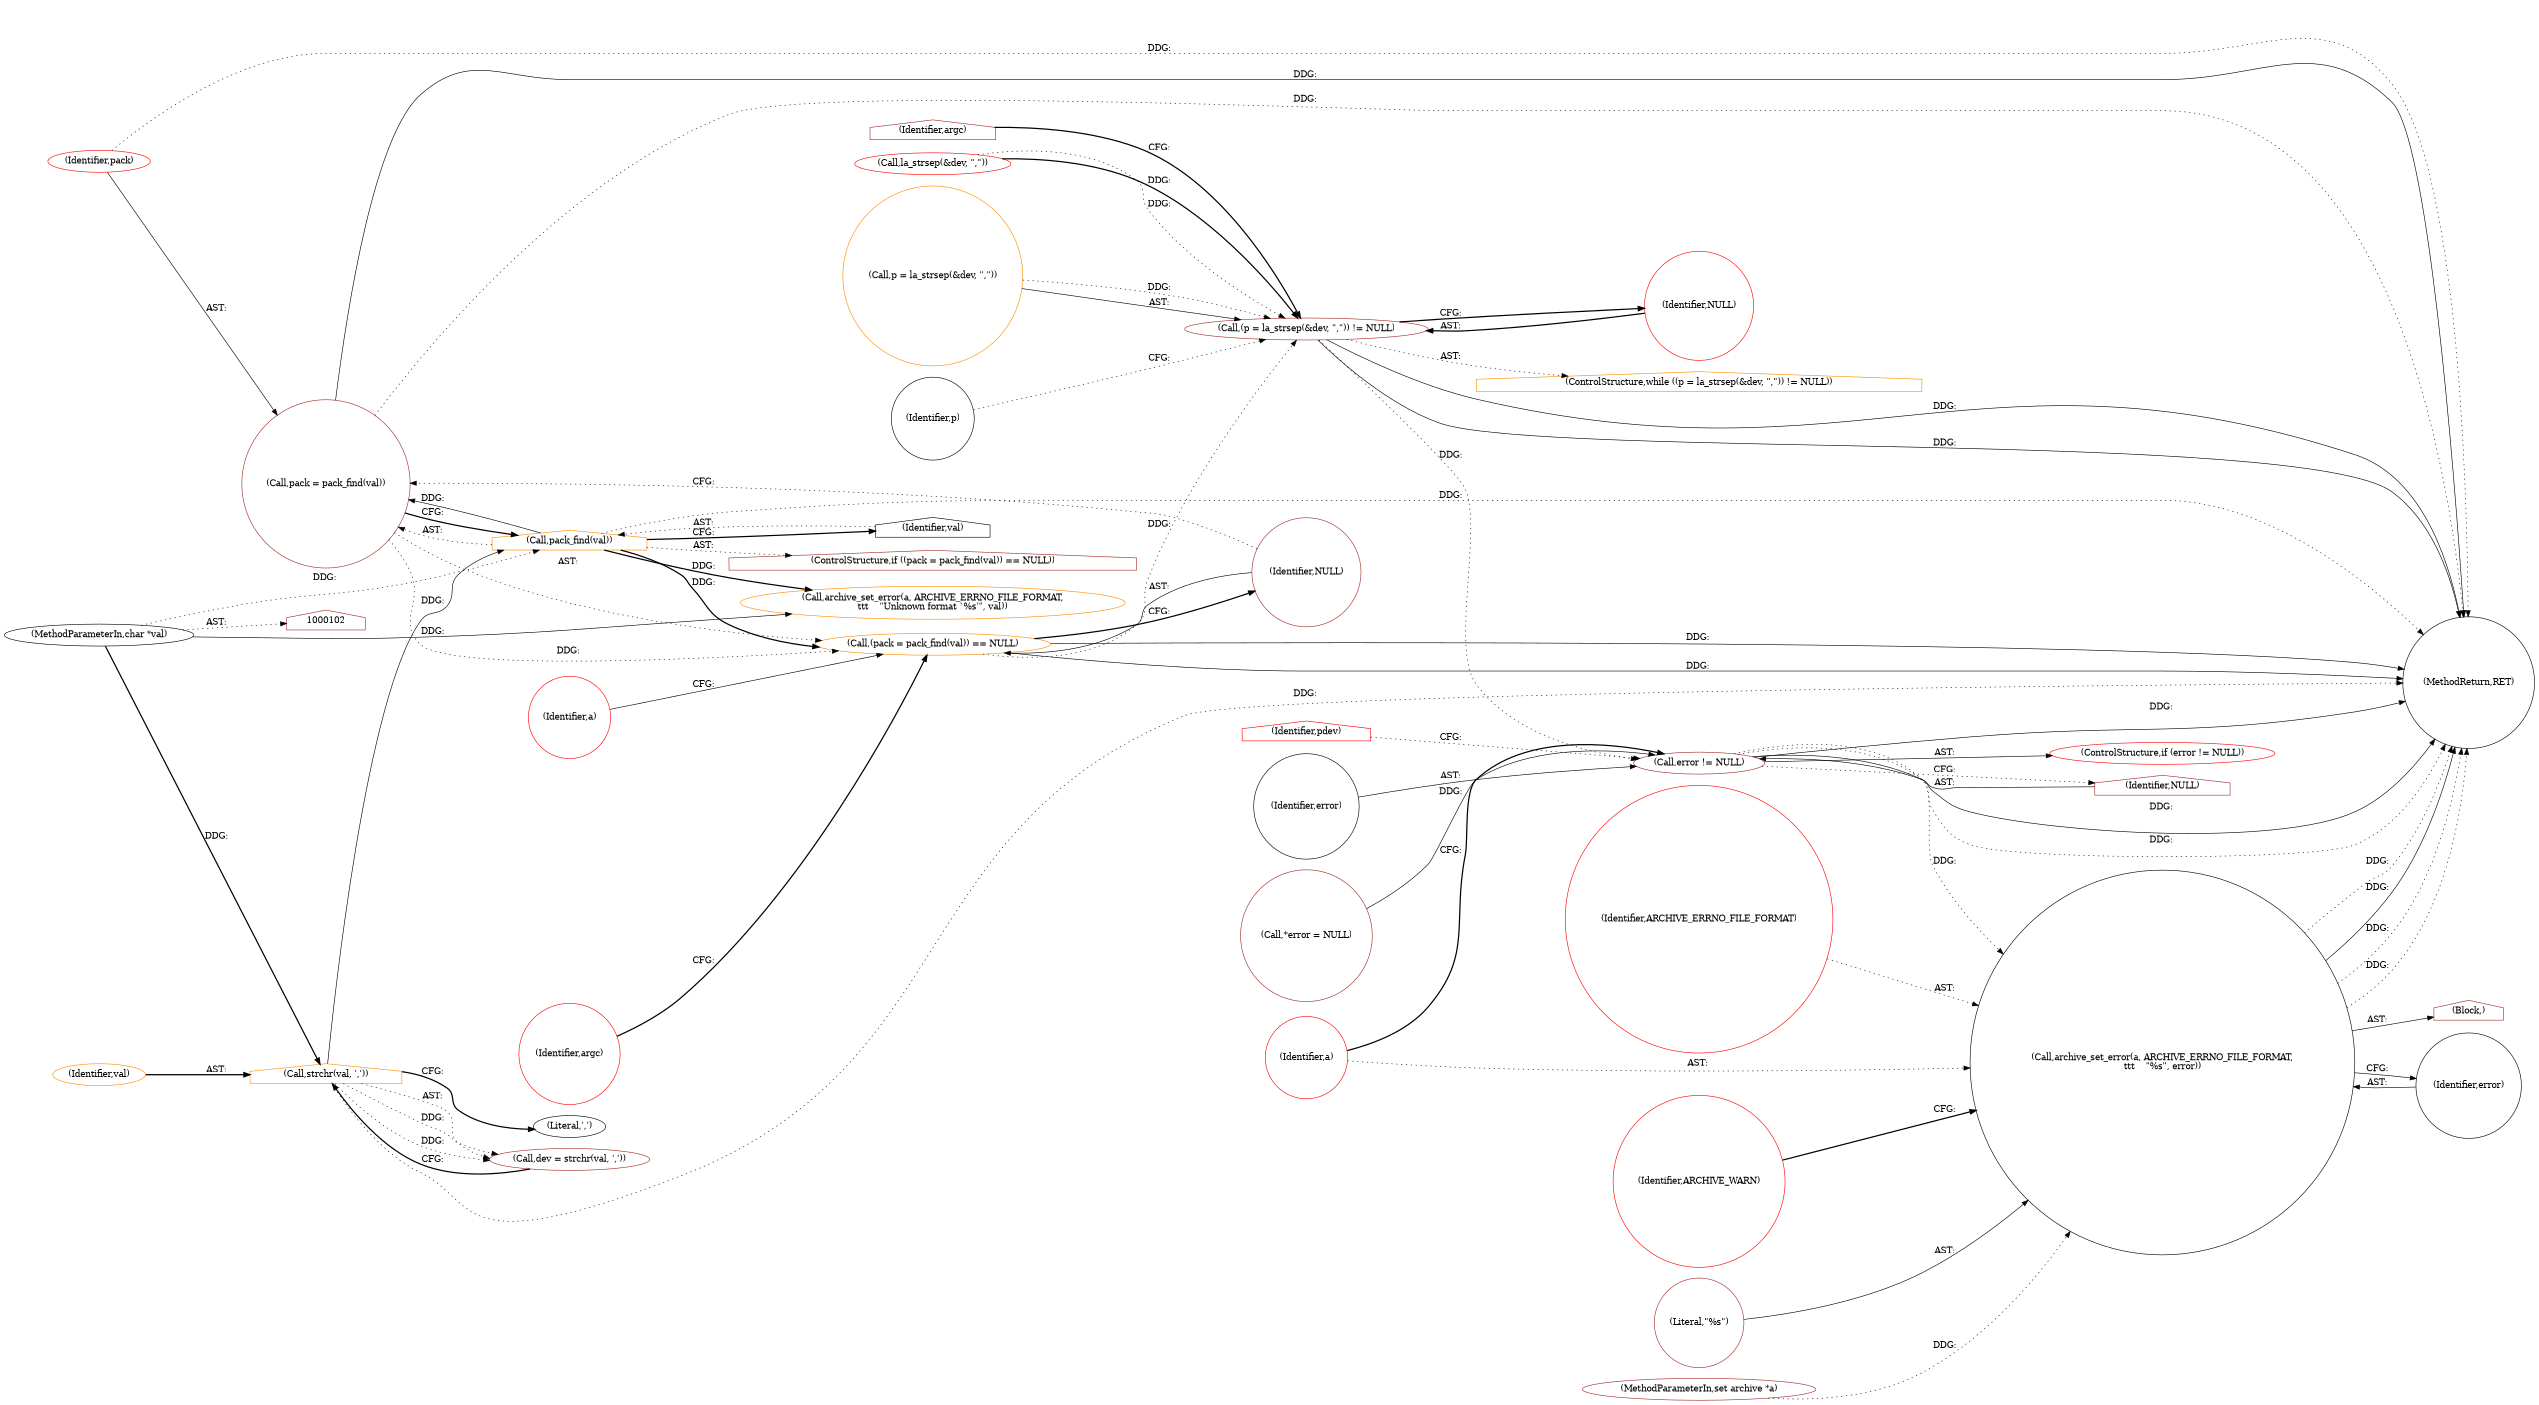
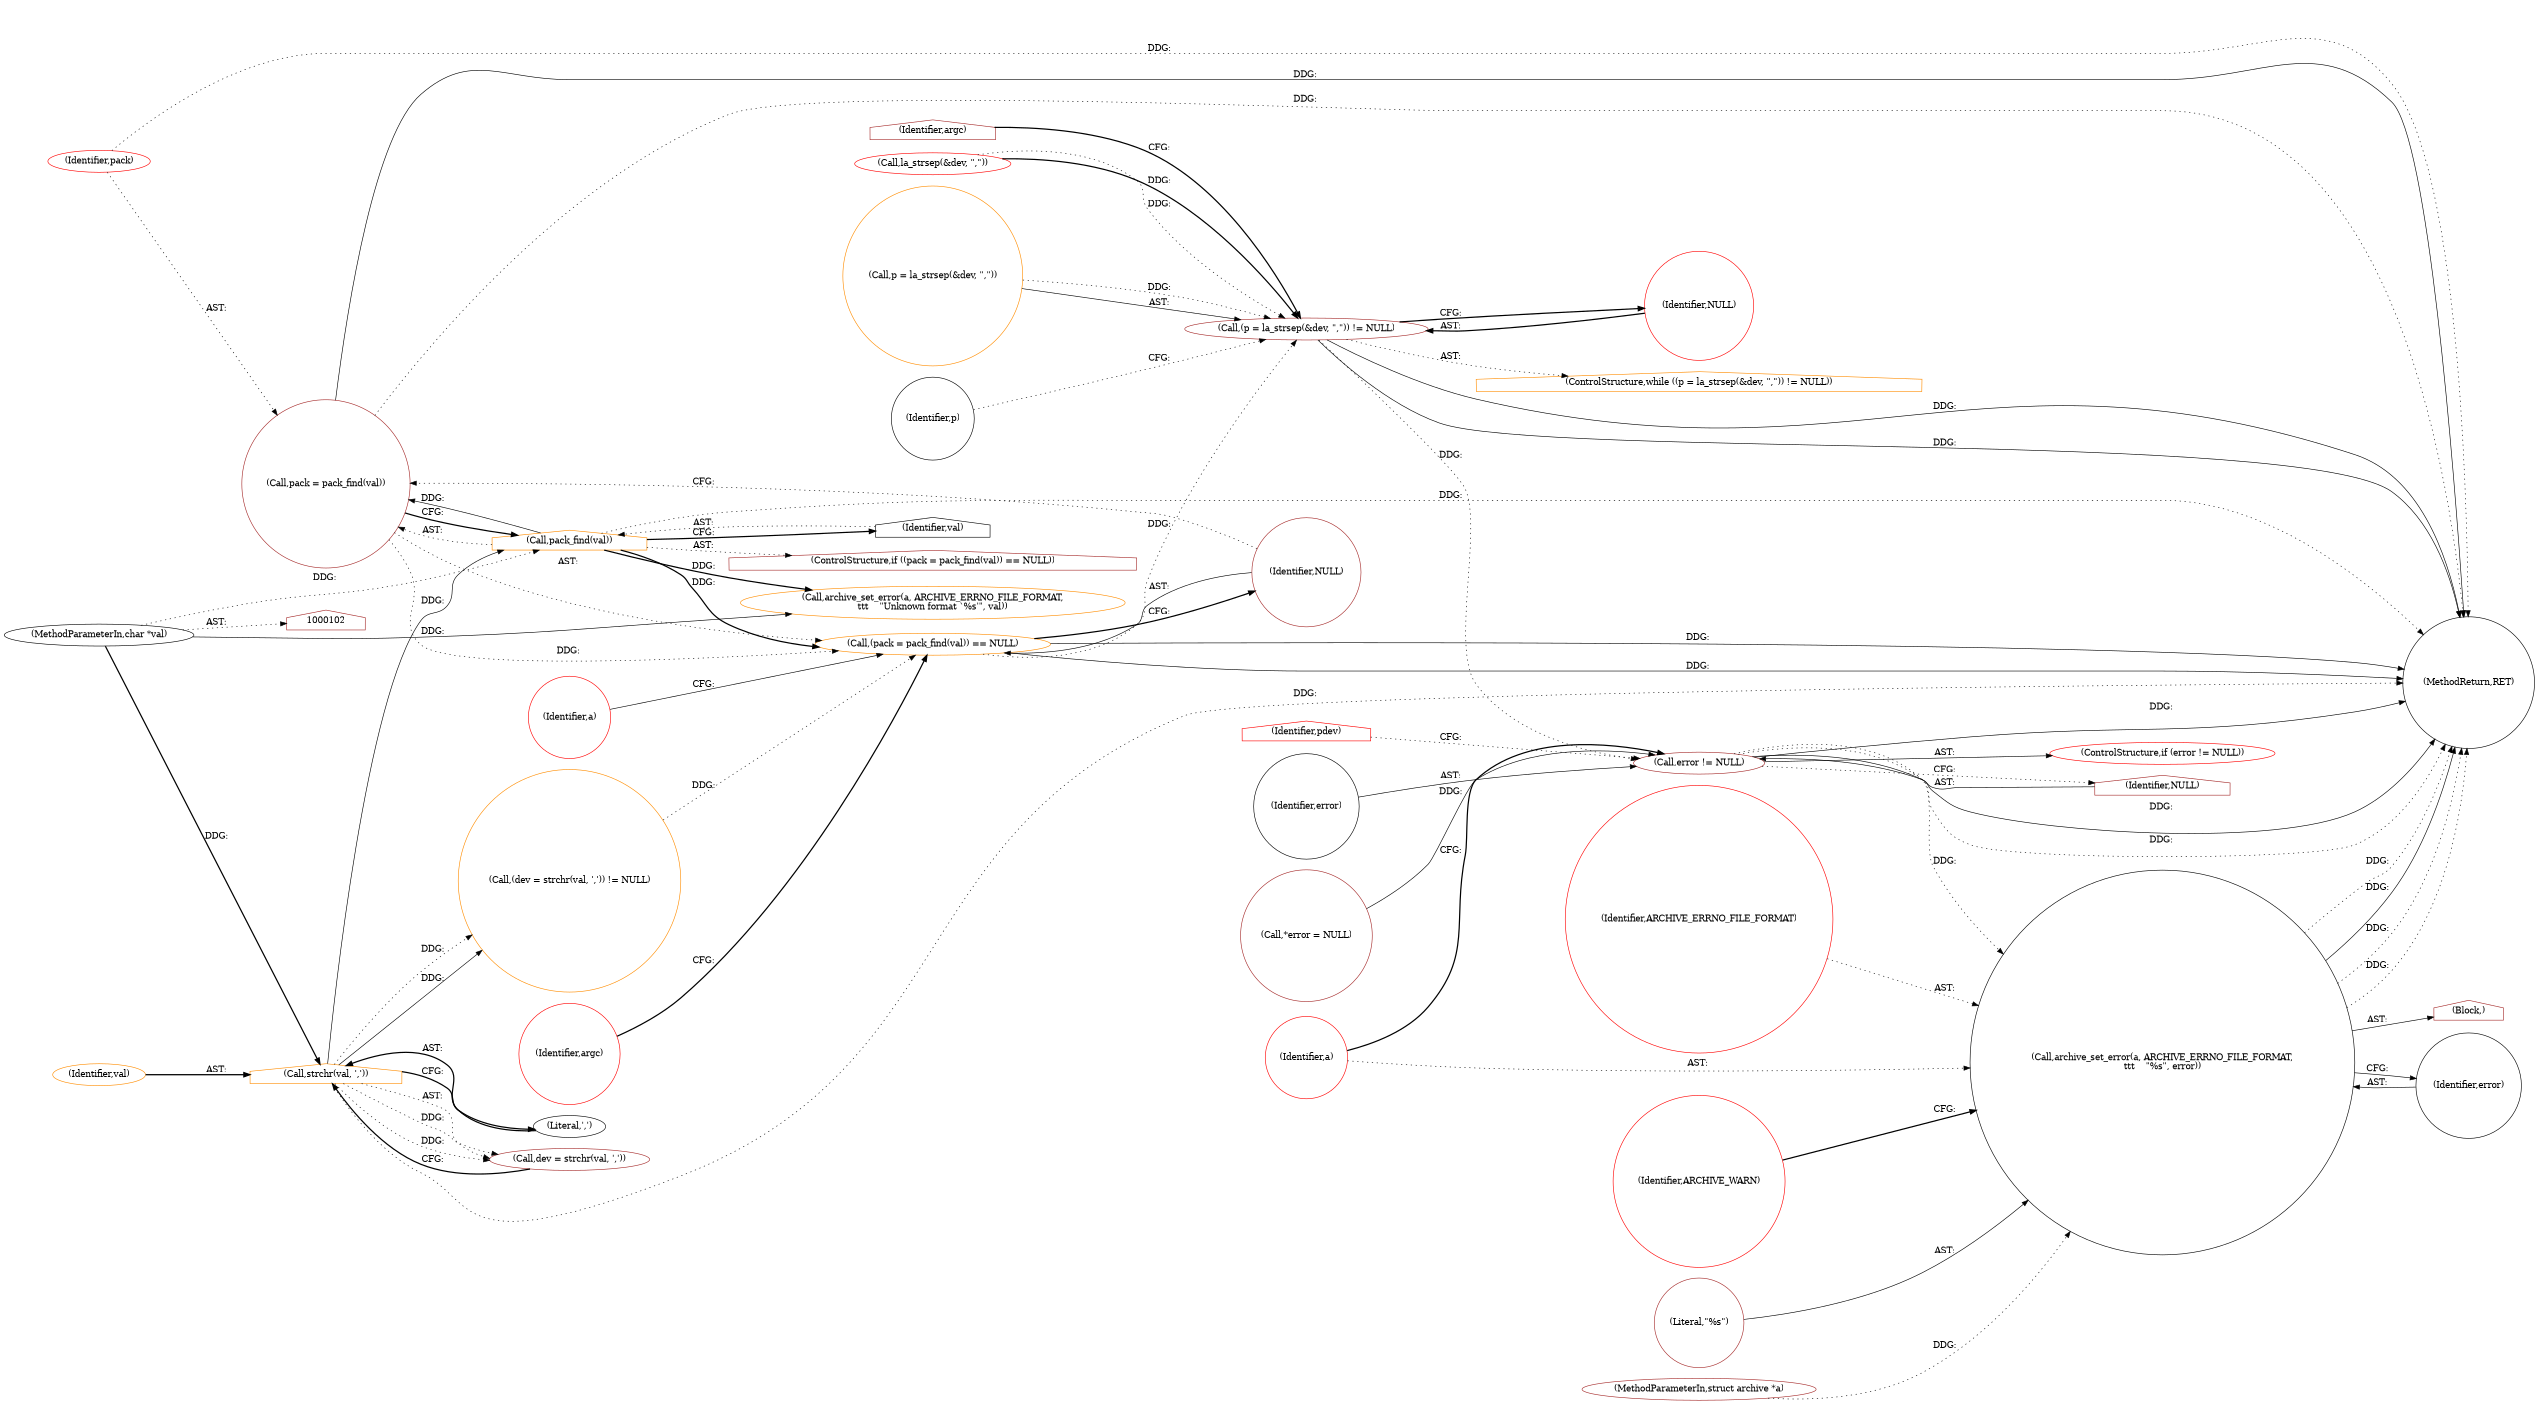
(190, 291) -> (190, 291)
none -> (570, 881)
none -> (454, 1079)
(1699, 1389) -> (1699, 1389)
